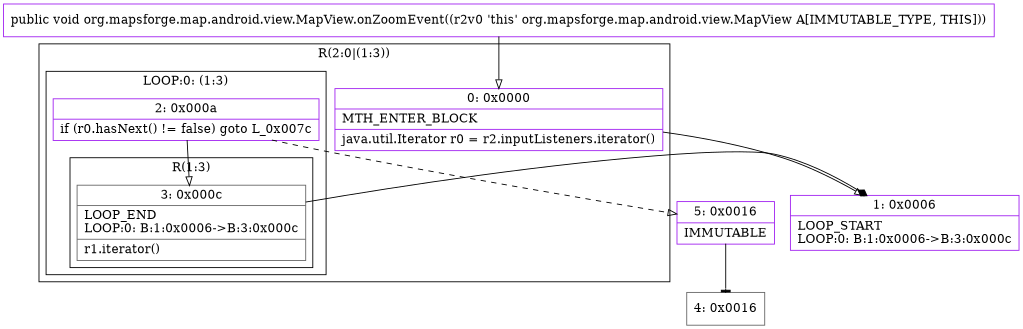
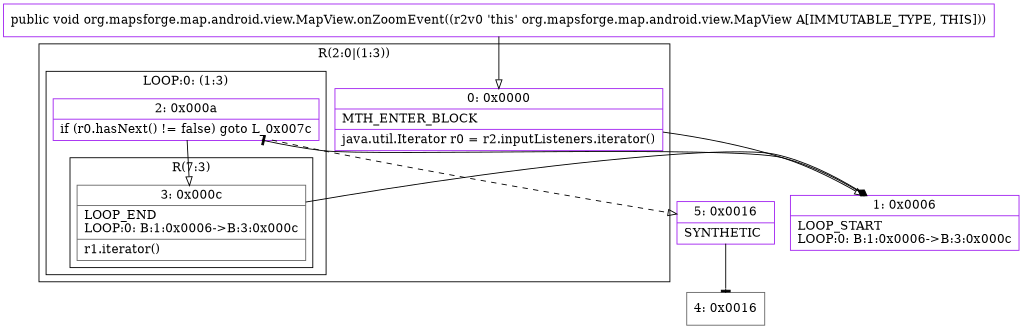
none -> (570, 152)
(191, 168) -> (191, 168)
(726, 233) -> (723, 233)
